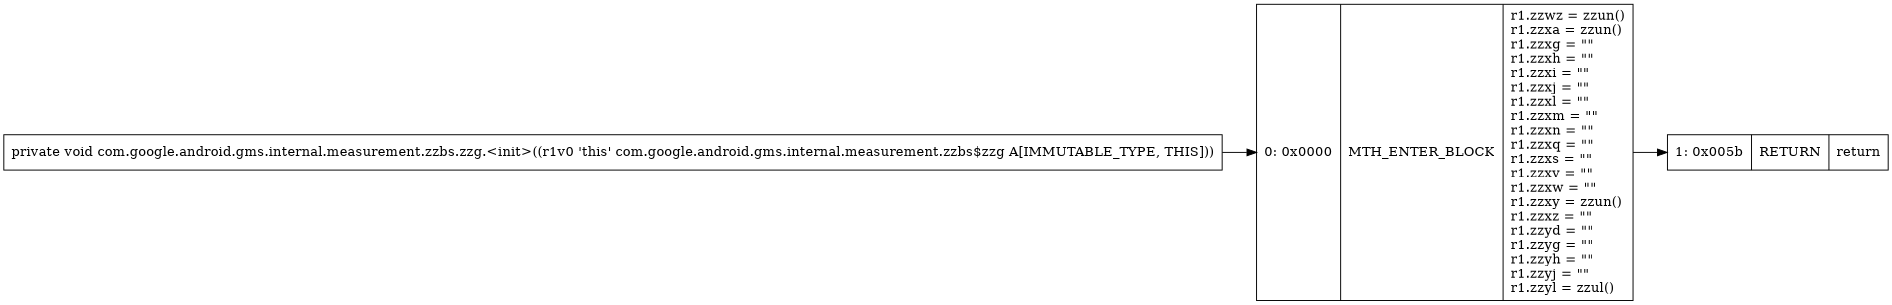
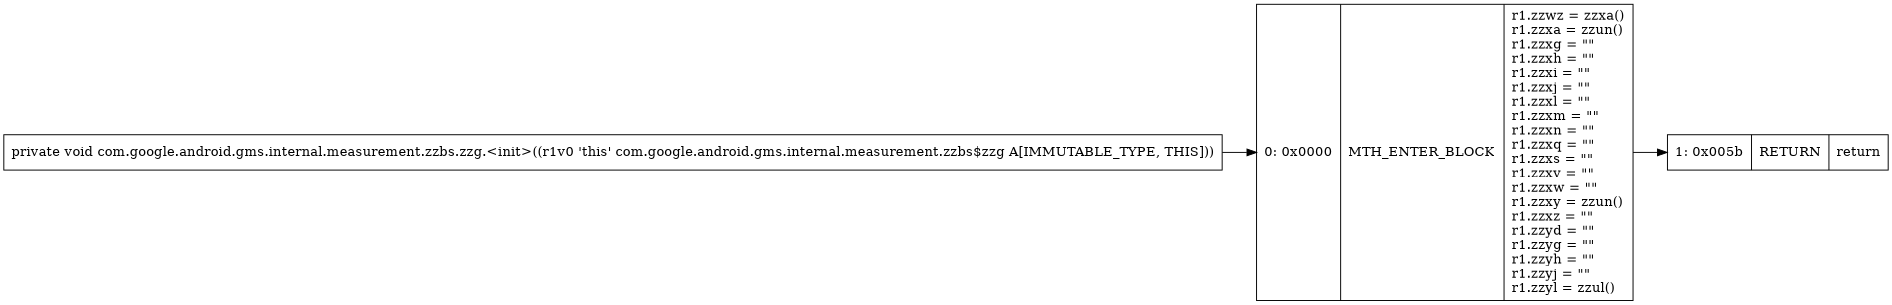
(1568, 16) -> (1568, 16)
